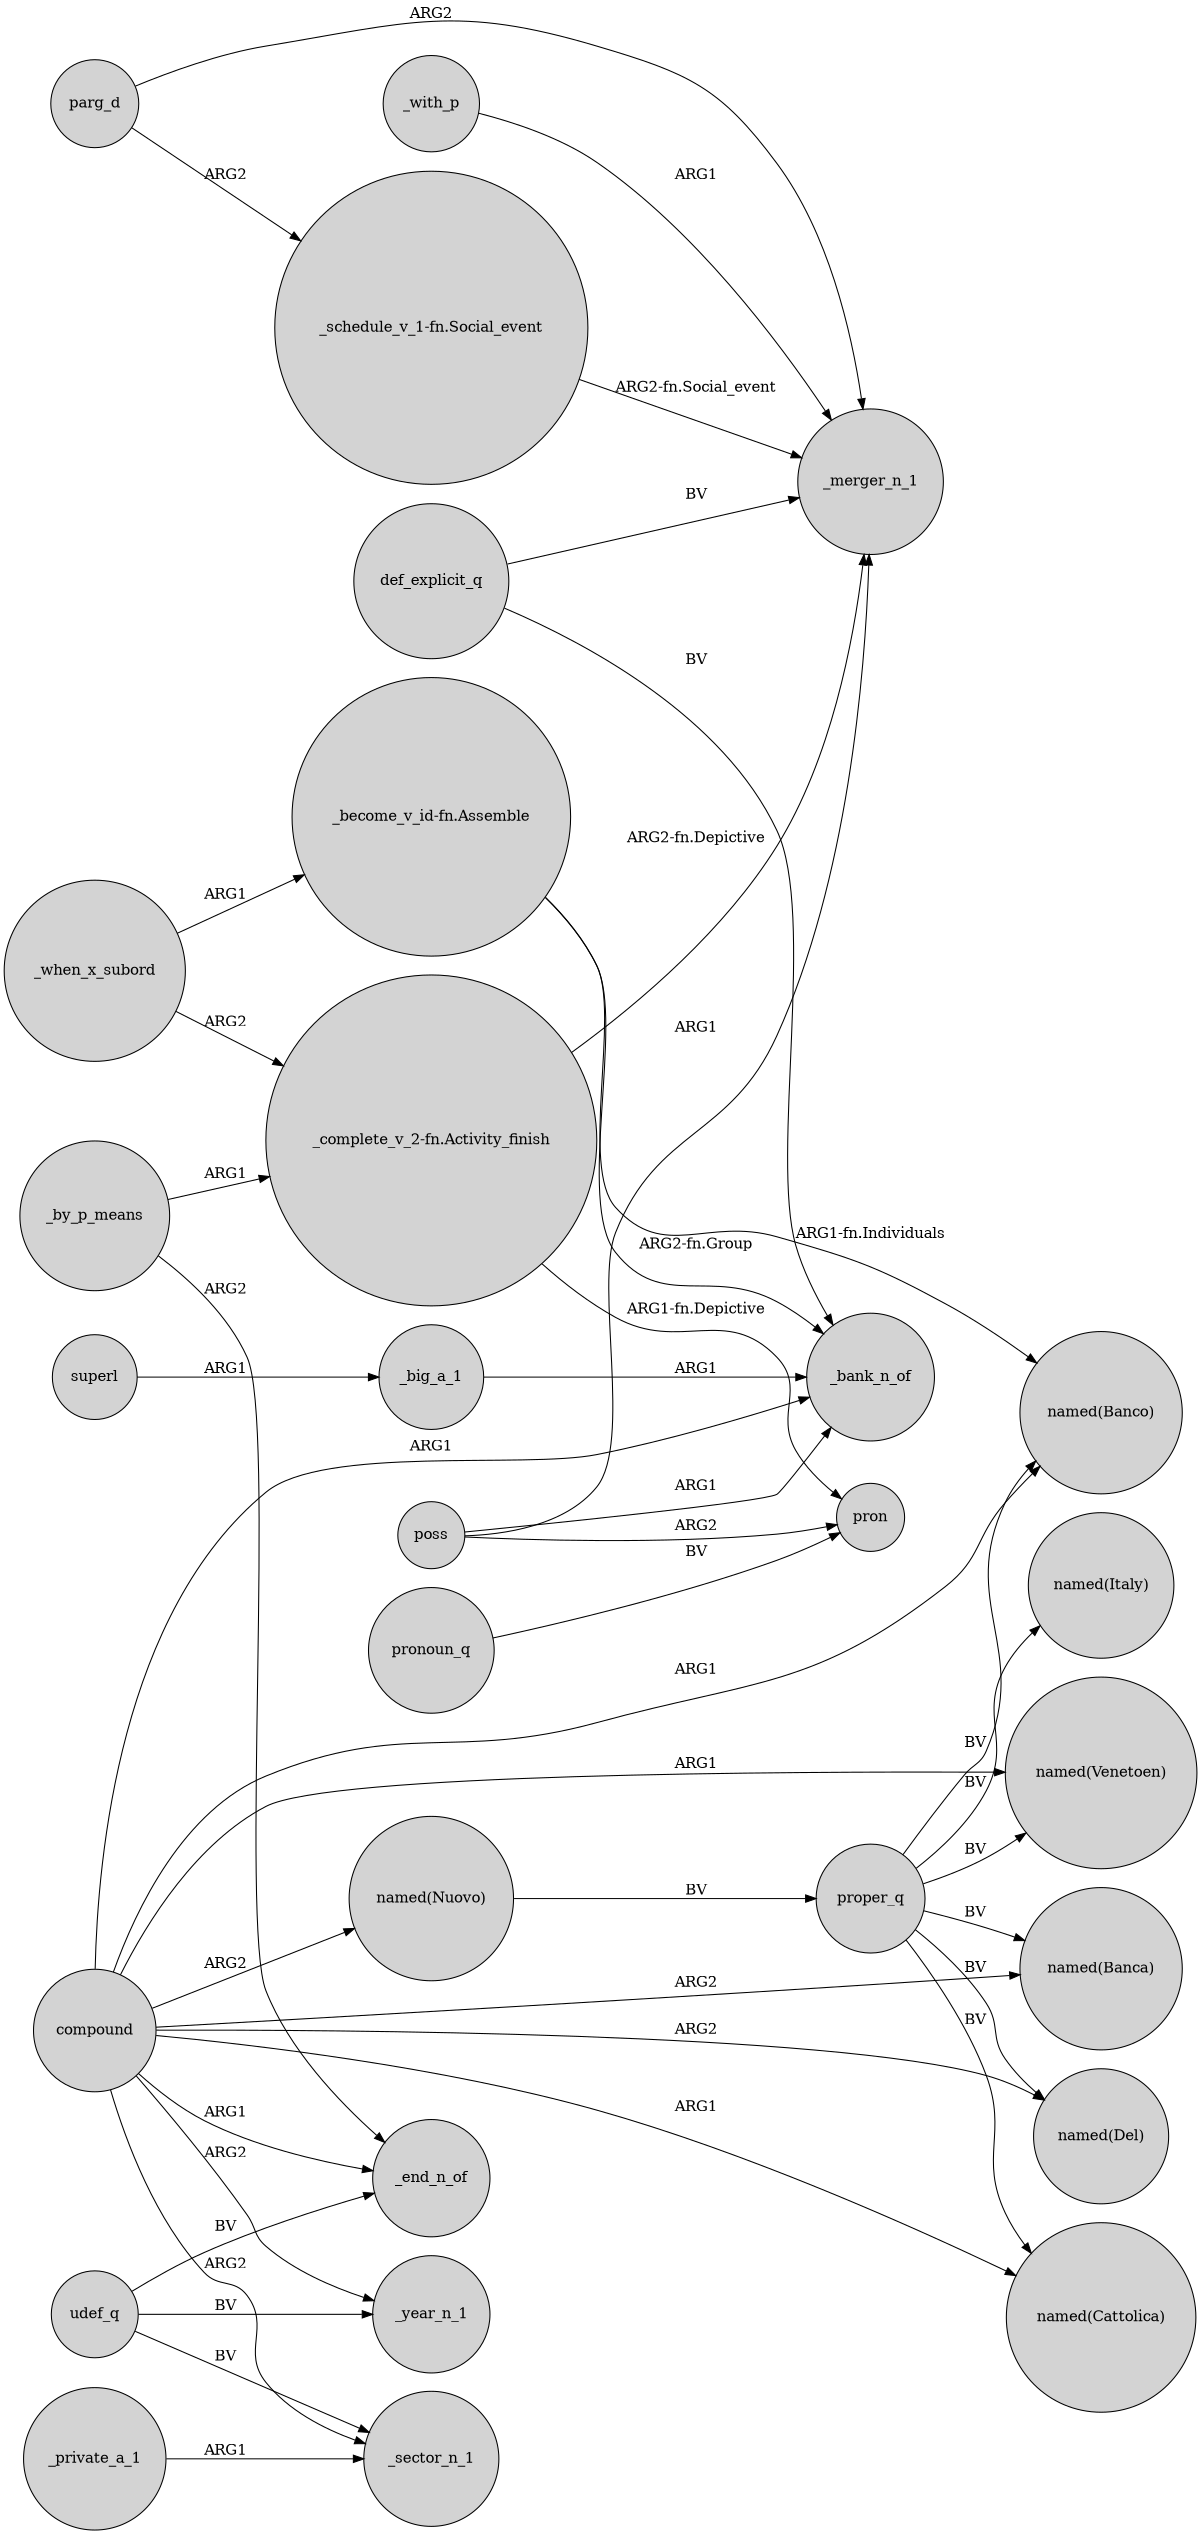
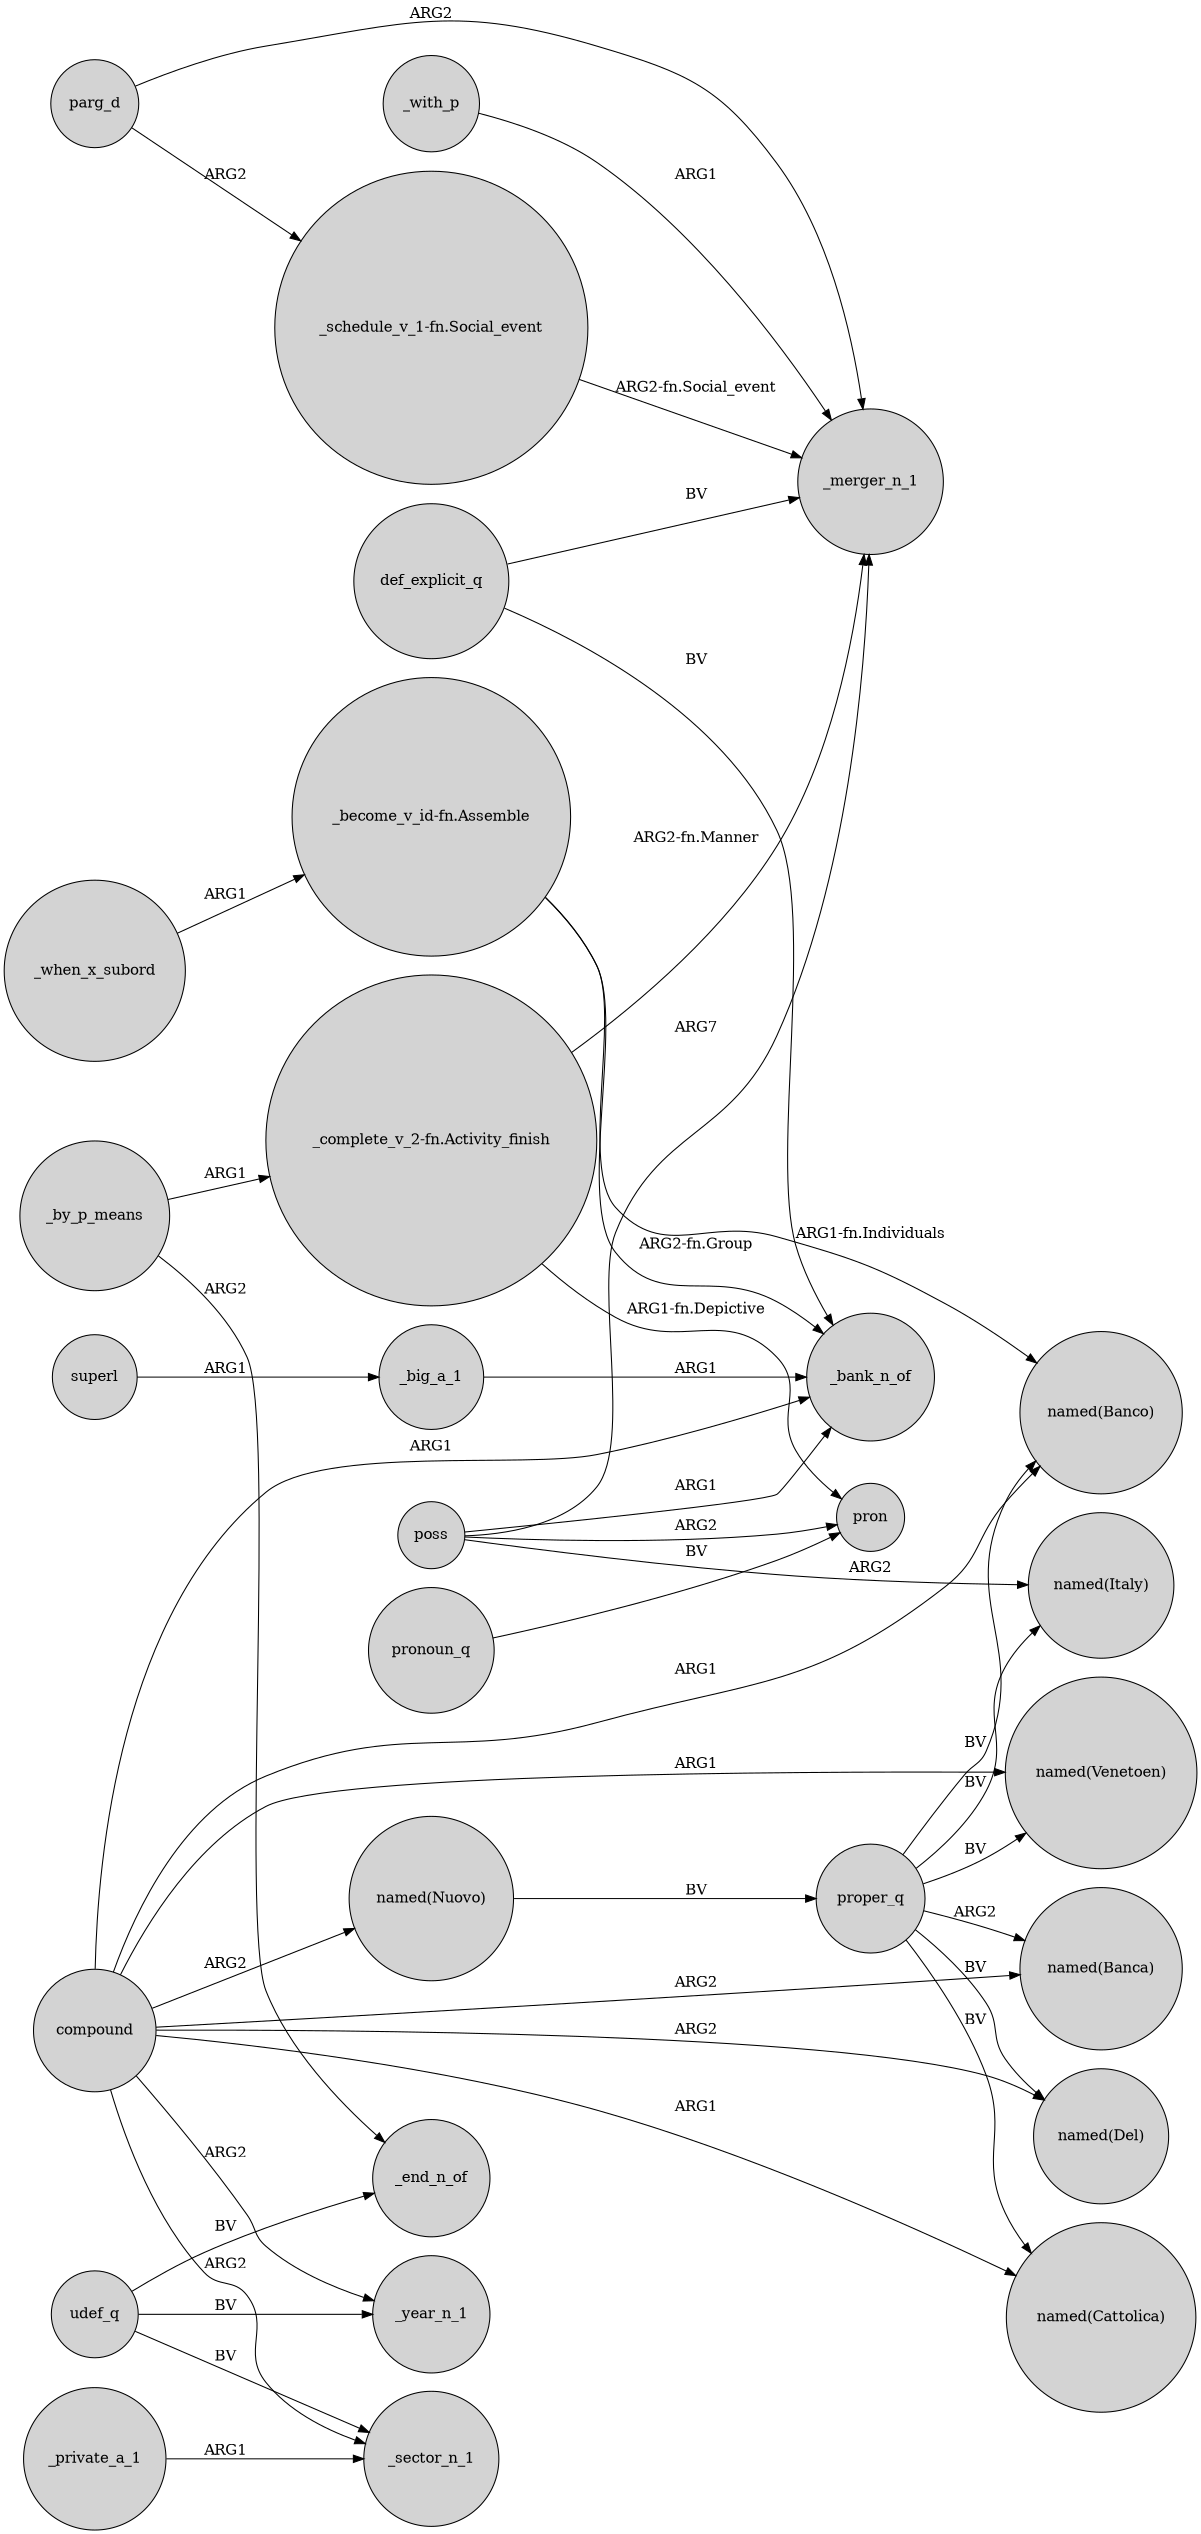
(696, 838) -> (696, 838)
(696, 1028) -> (696, 1028)
(225, 1036) -> none
none -> (727, 1570)
(975, 1913) -> (975, 1913)
(243, 2138) -> none
